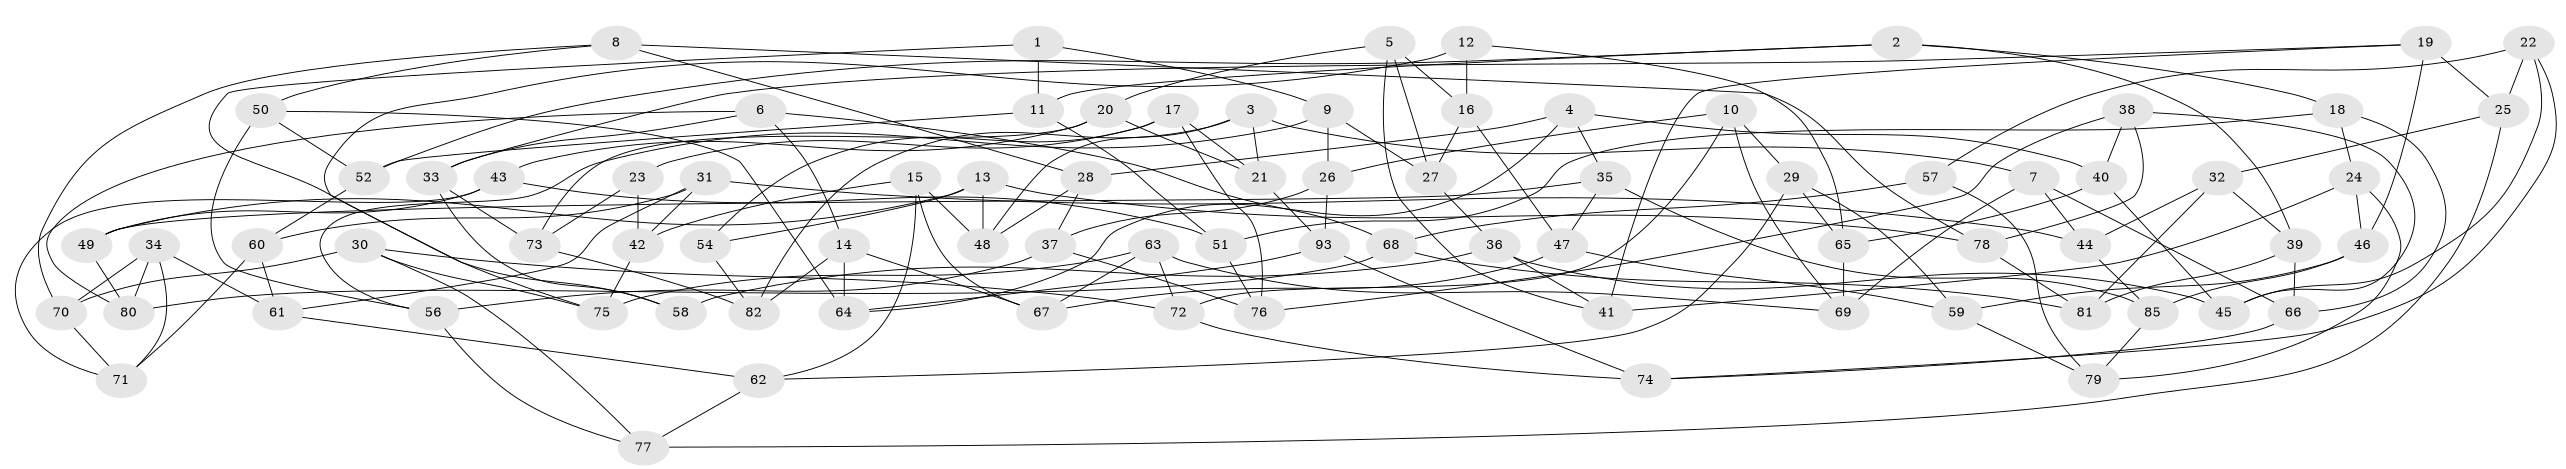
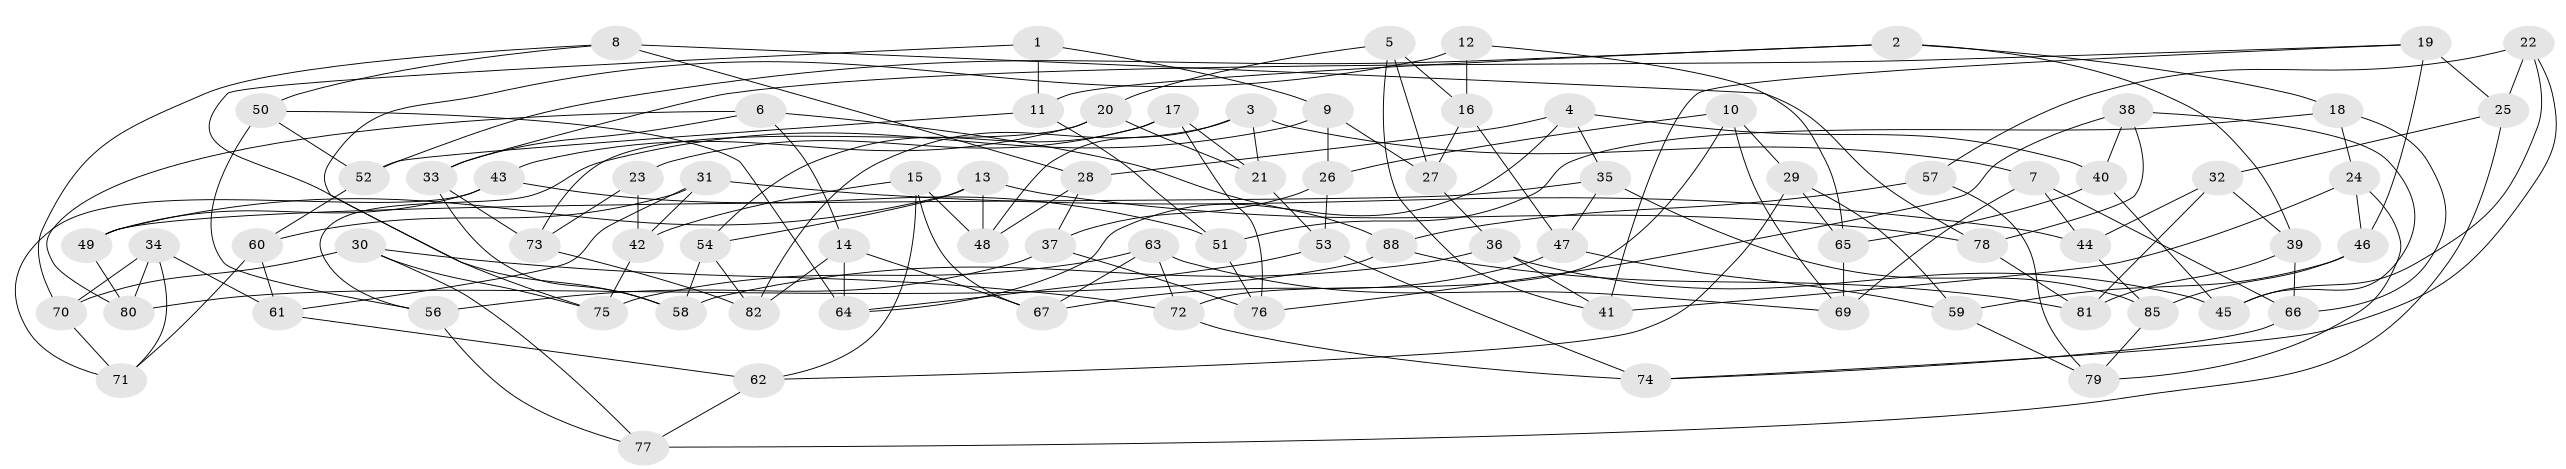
(1324, 246) -> (1324, 246)
(1392, 246) -> (1392, 246)
none -> (693, 280)
